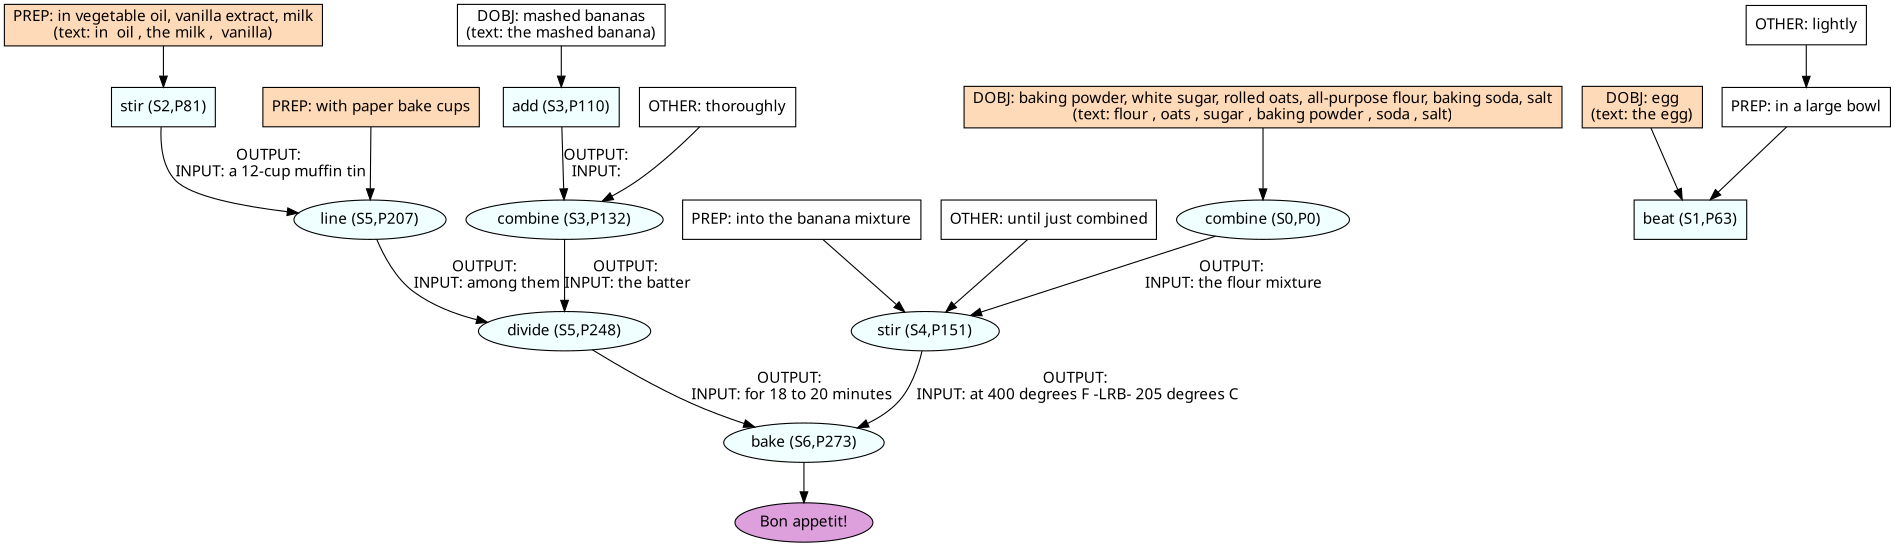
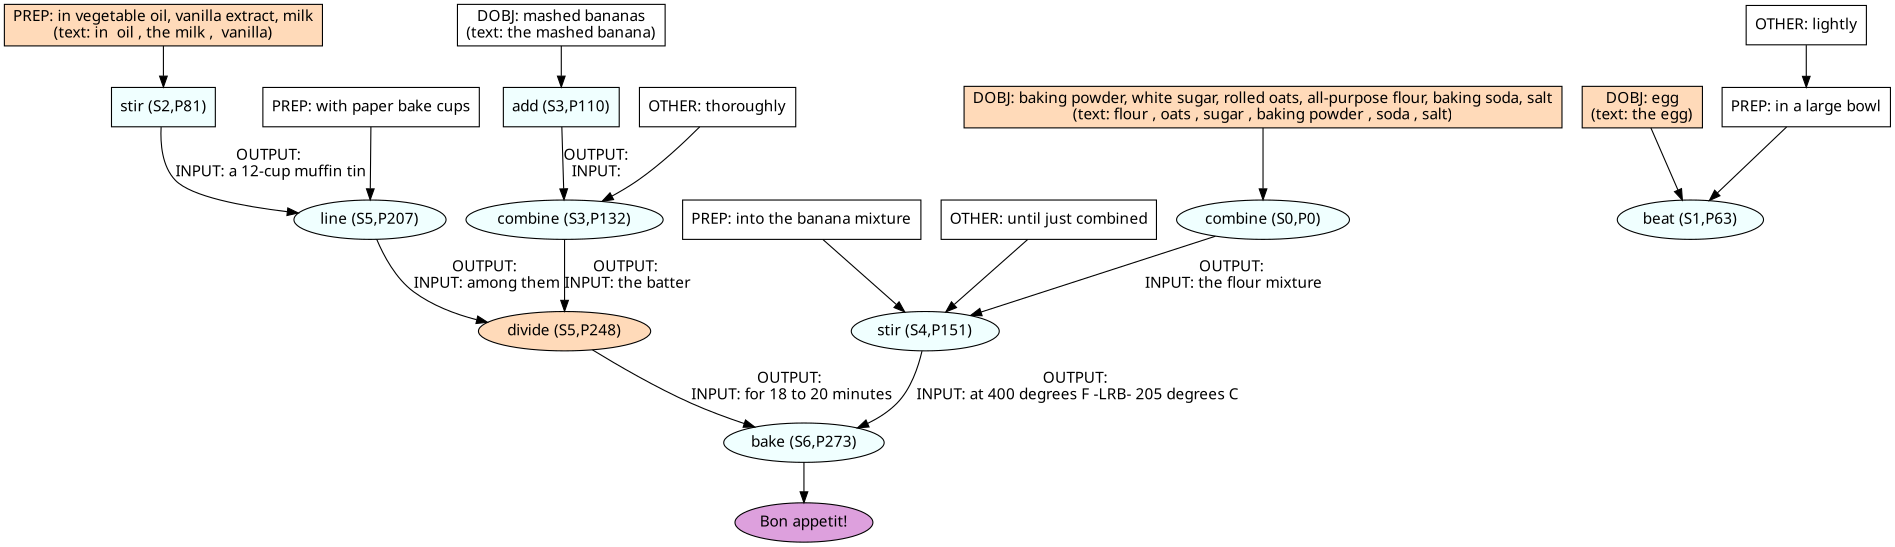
(371, 107) -> (371, 107)
(1690, 220) -> (1690, 220)
(565, 331) -> (565, 331)
